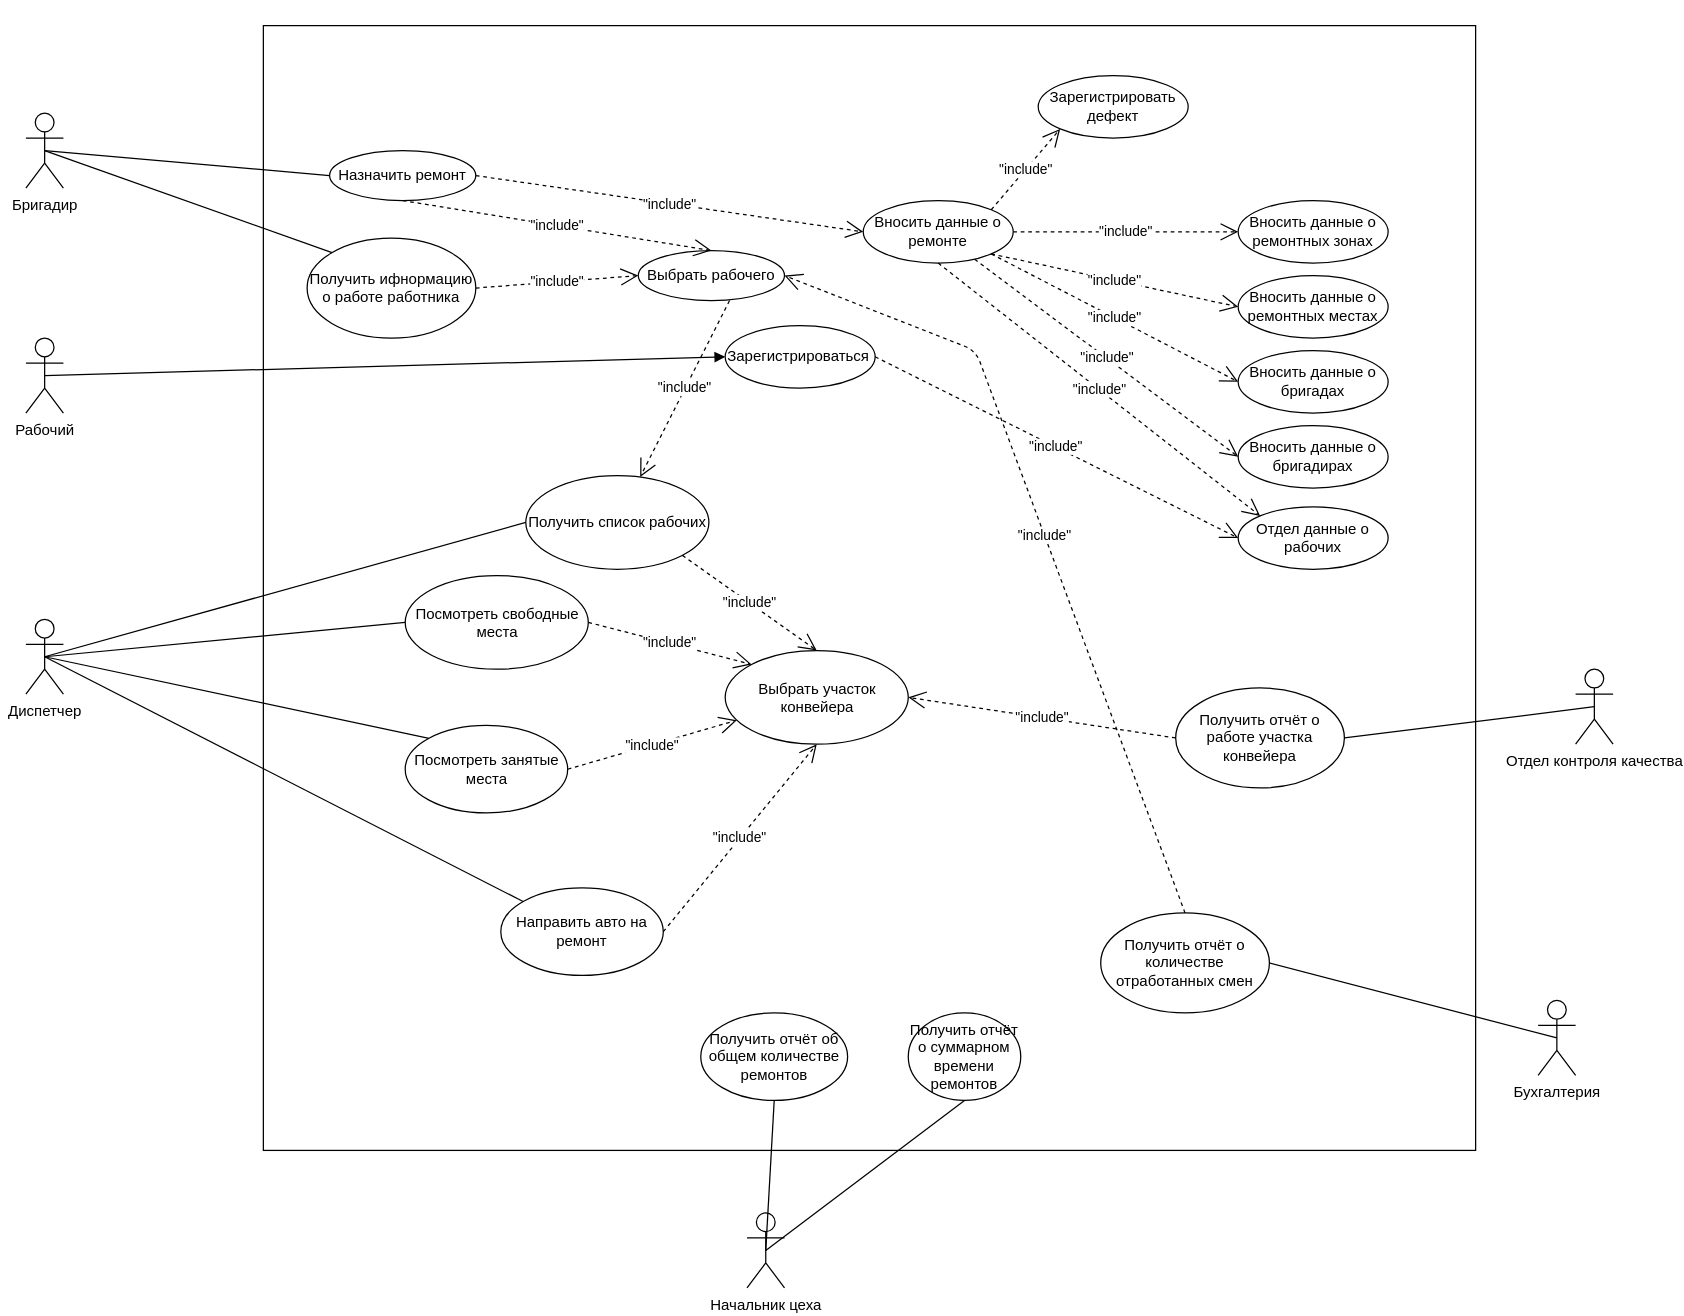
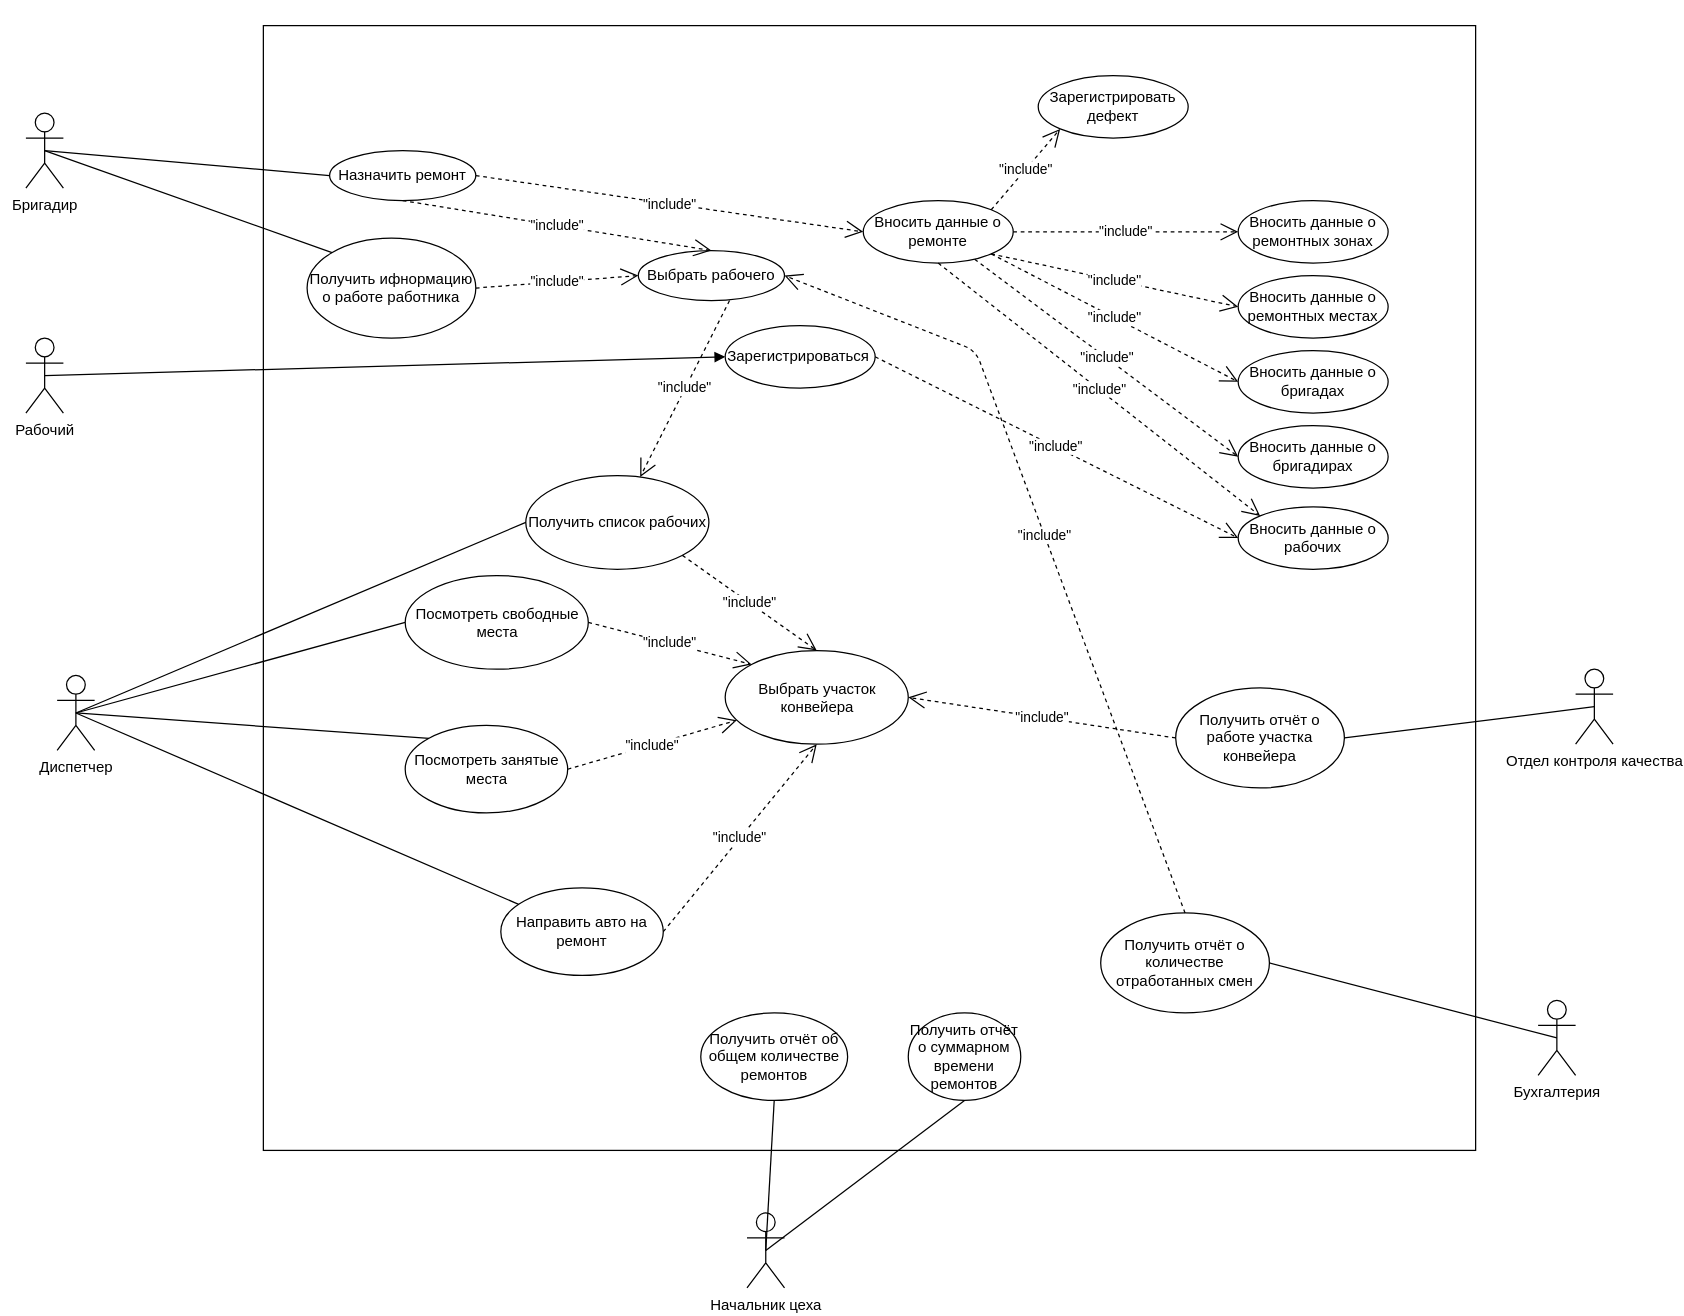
(1313, 538) -> (1313, 538)
(44, 657) -> (76, 713)
